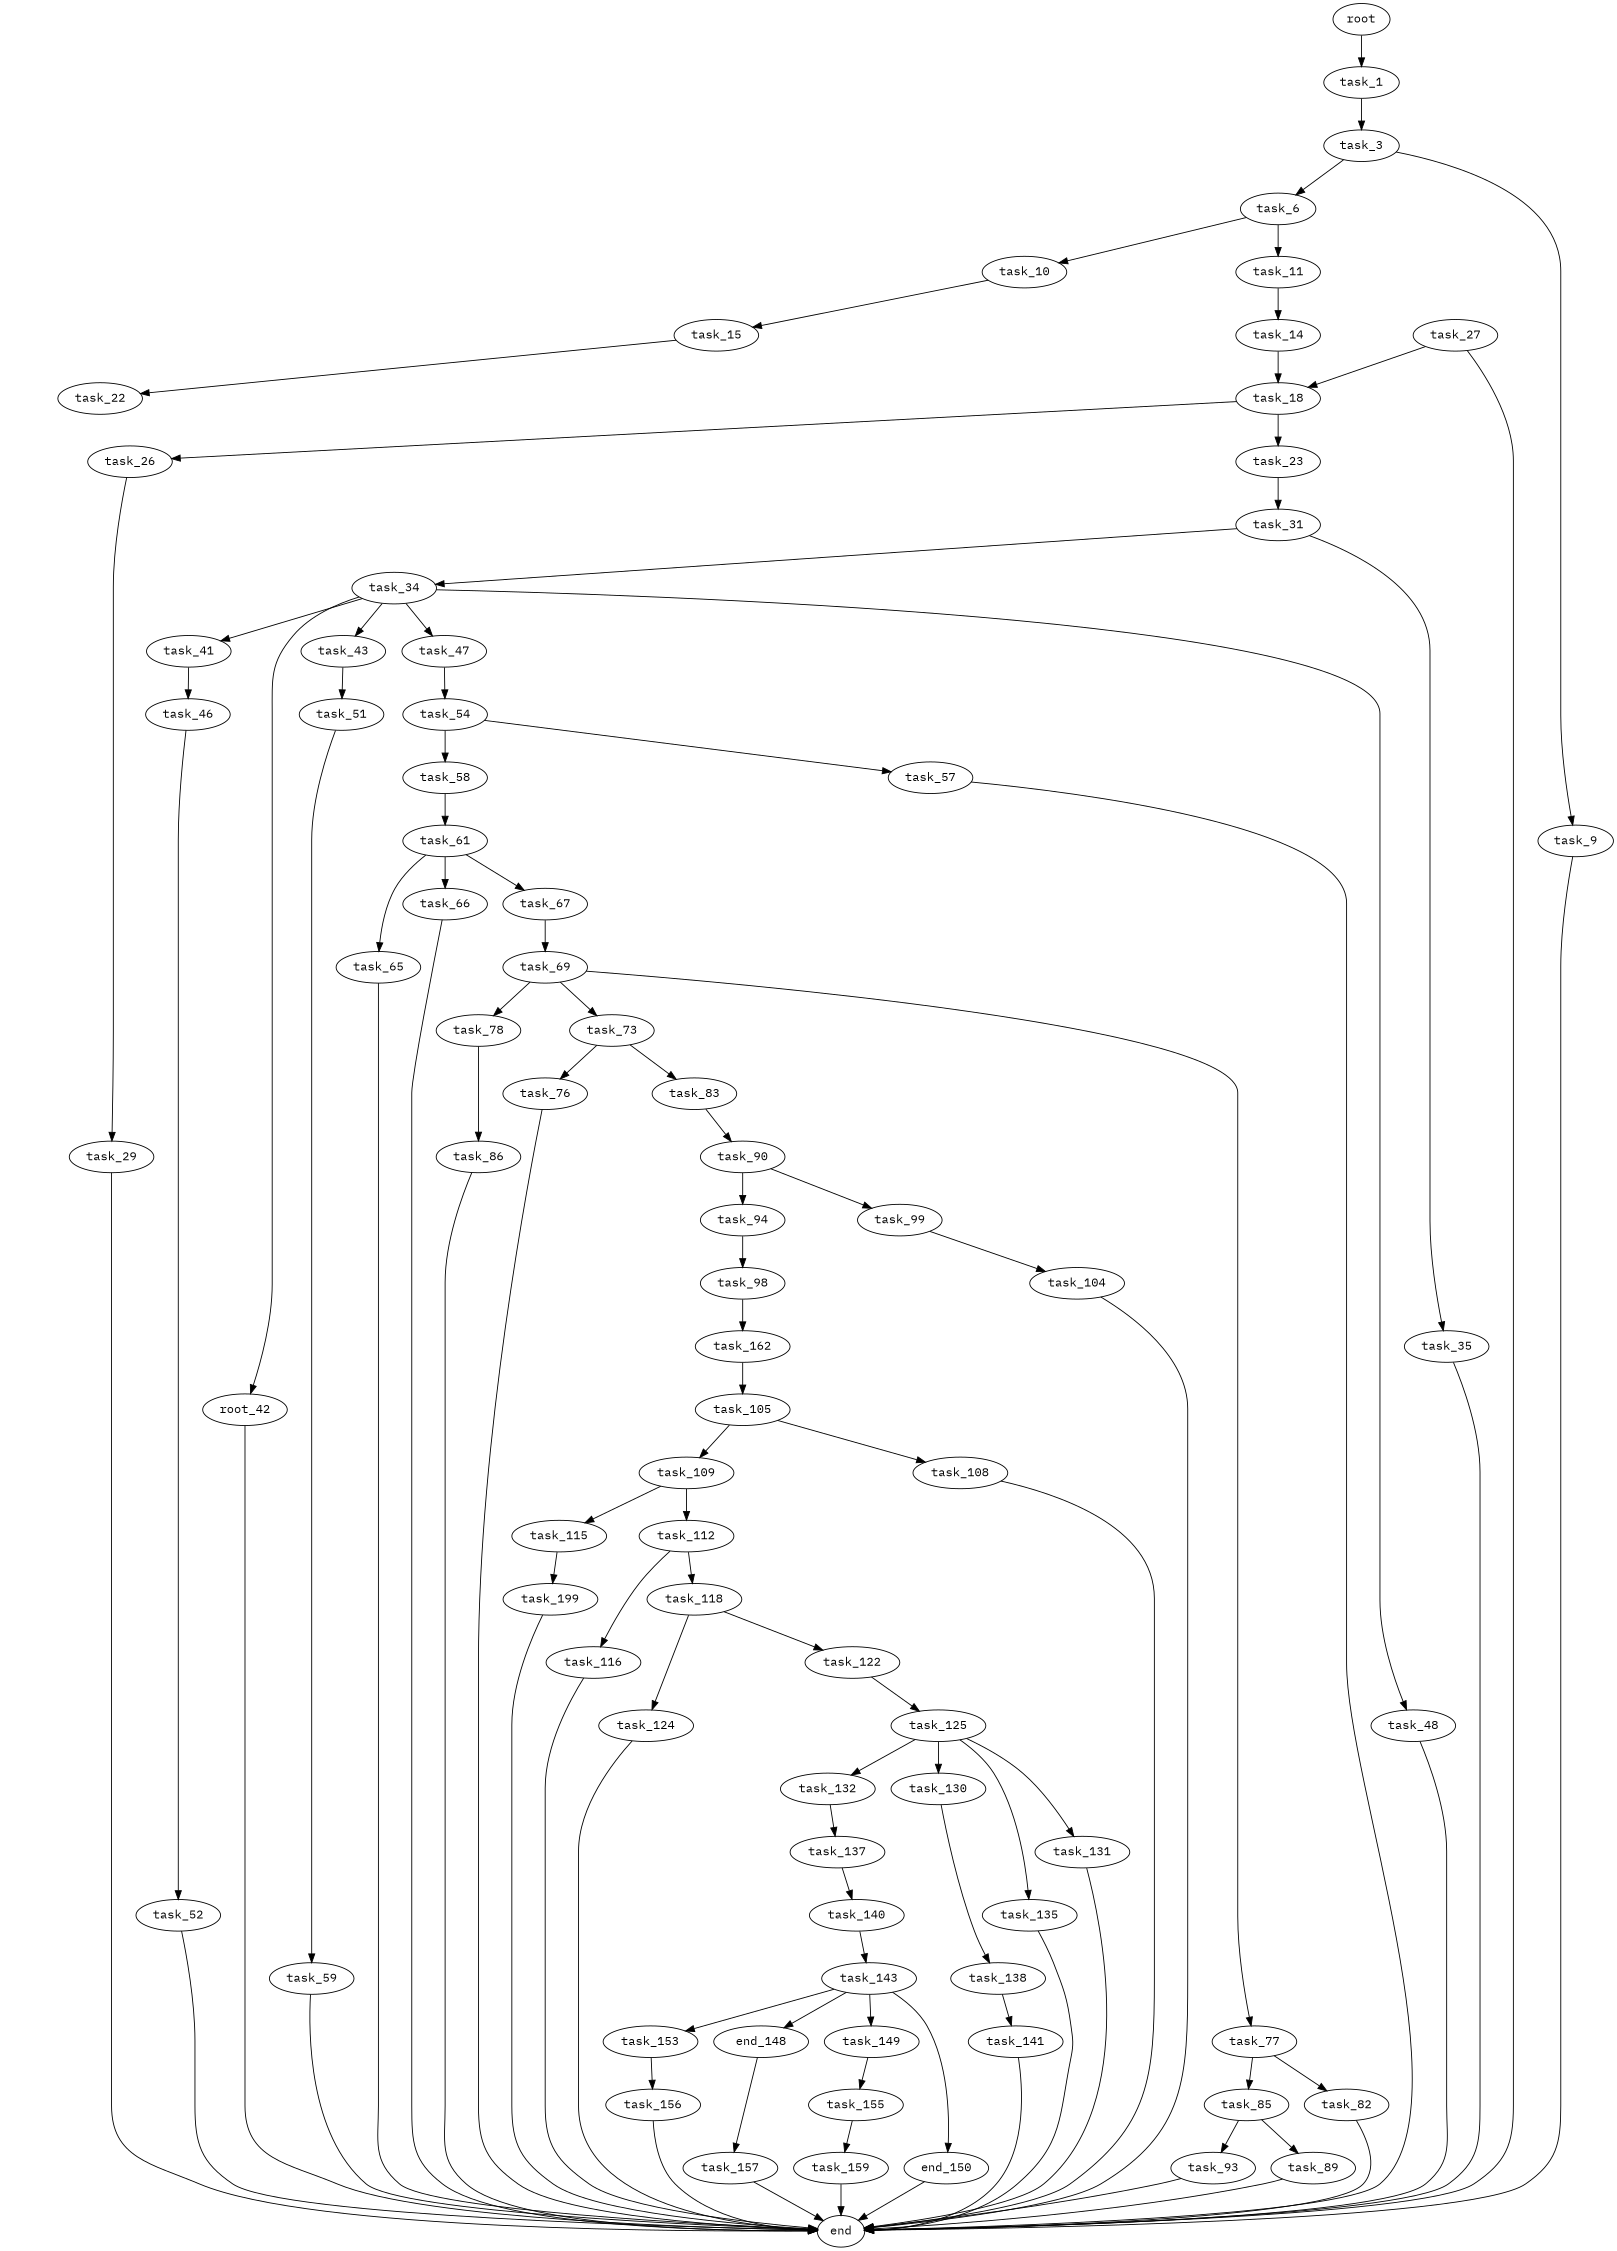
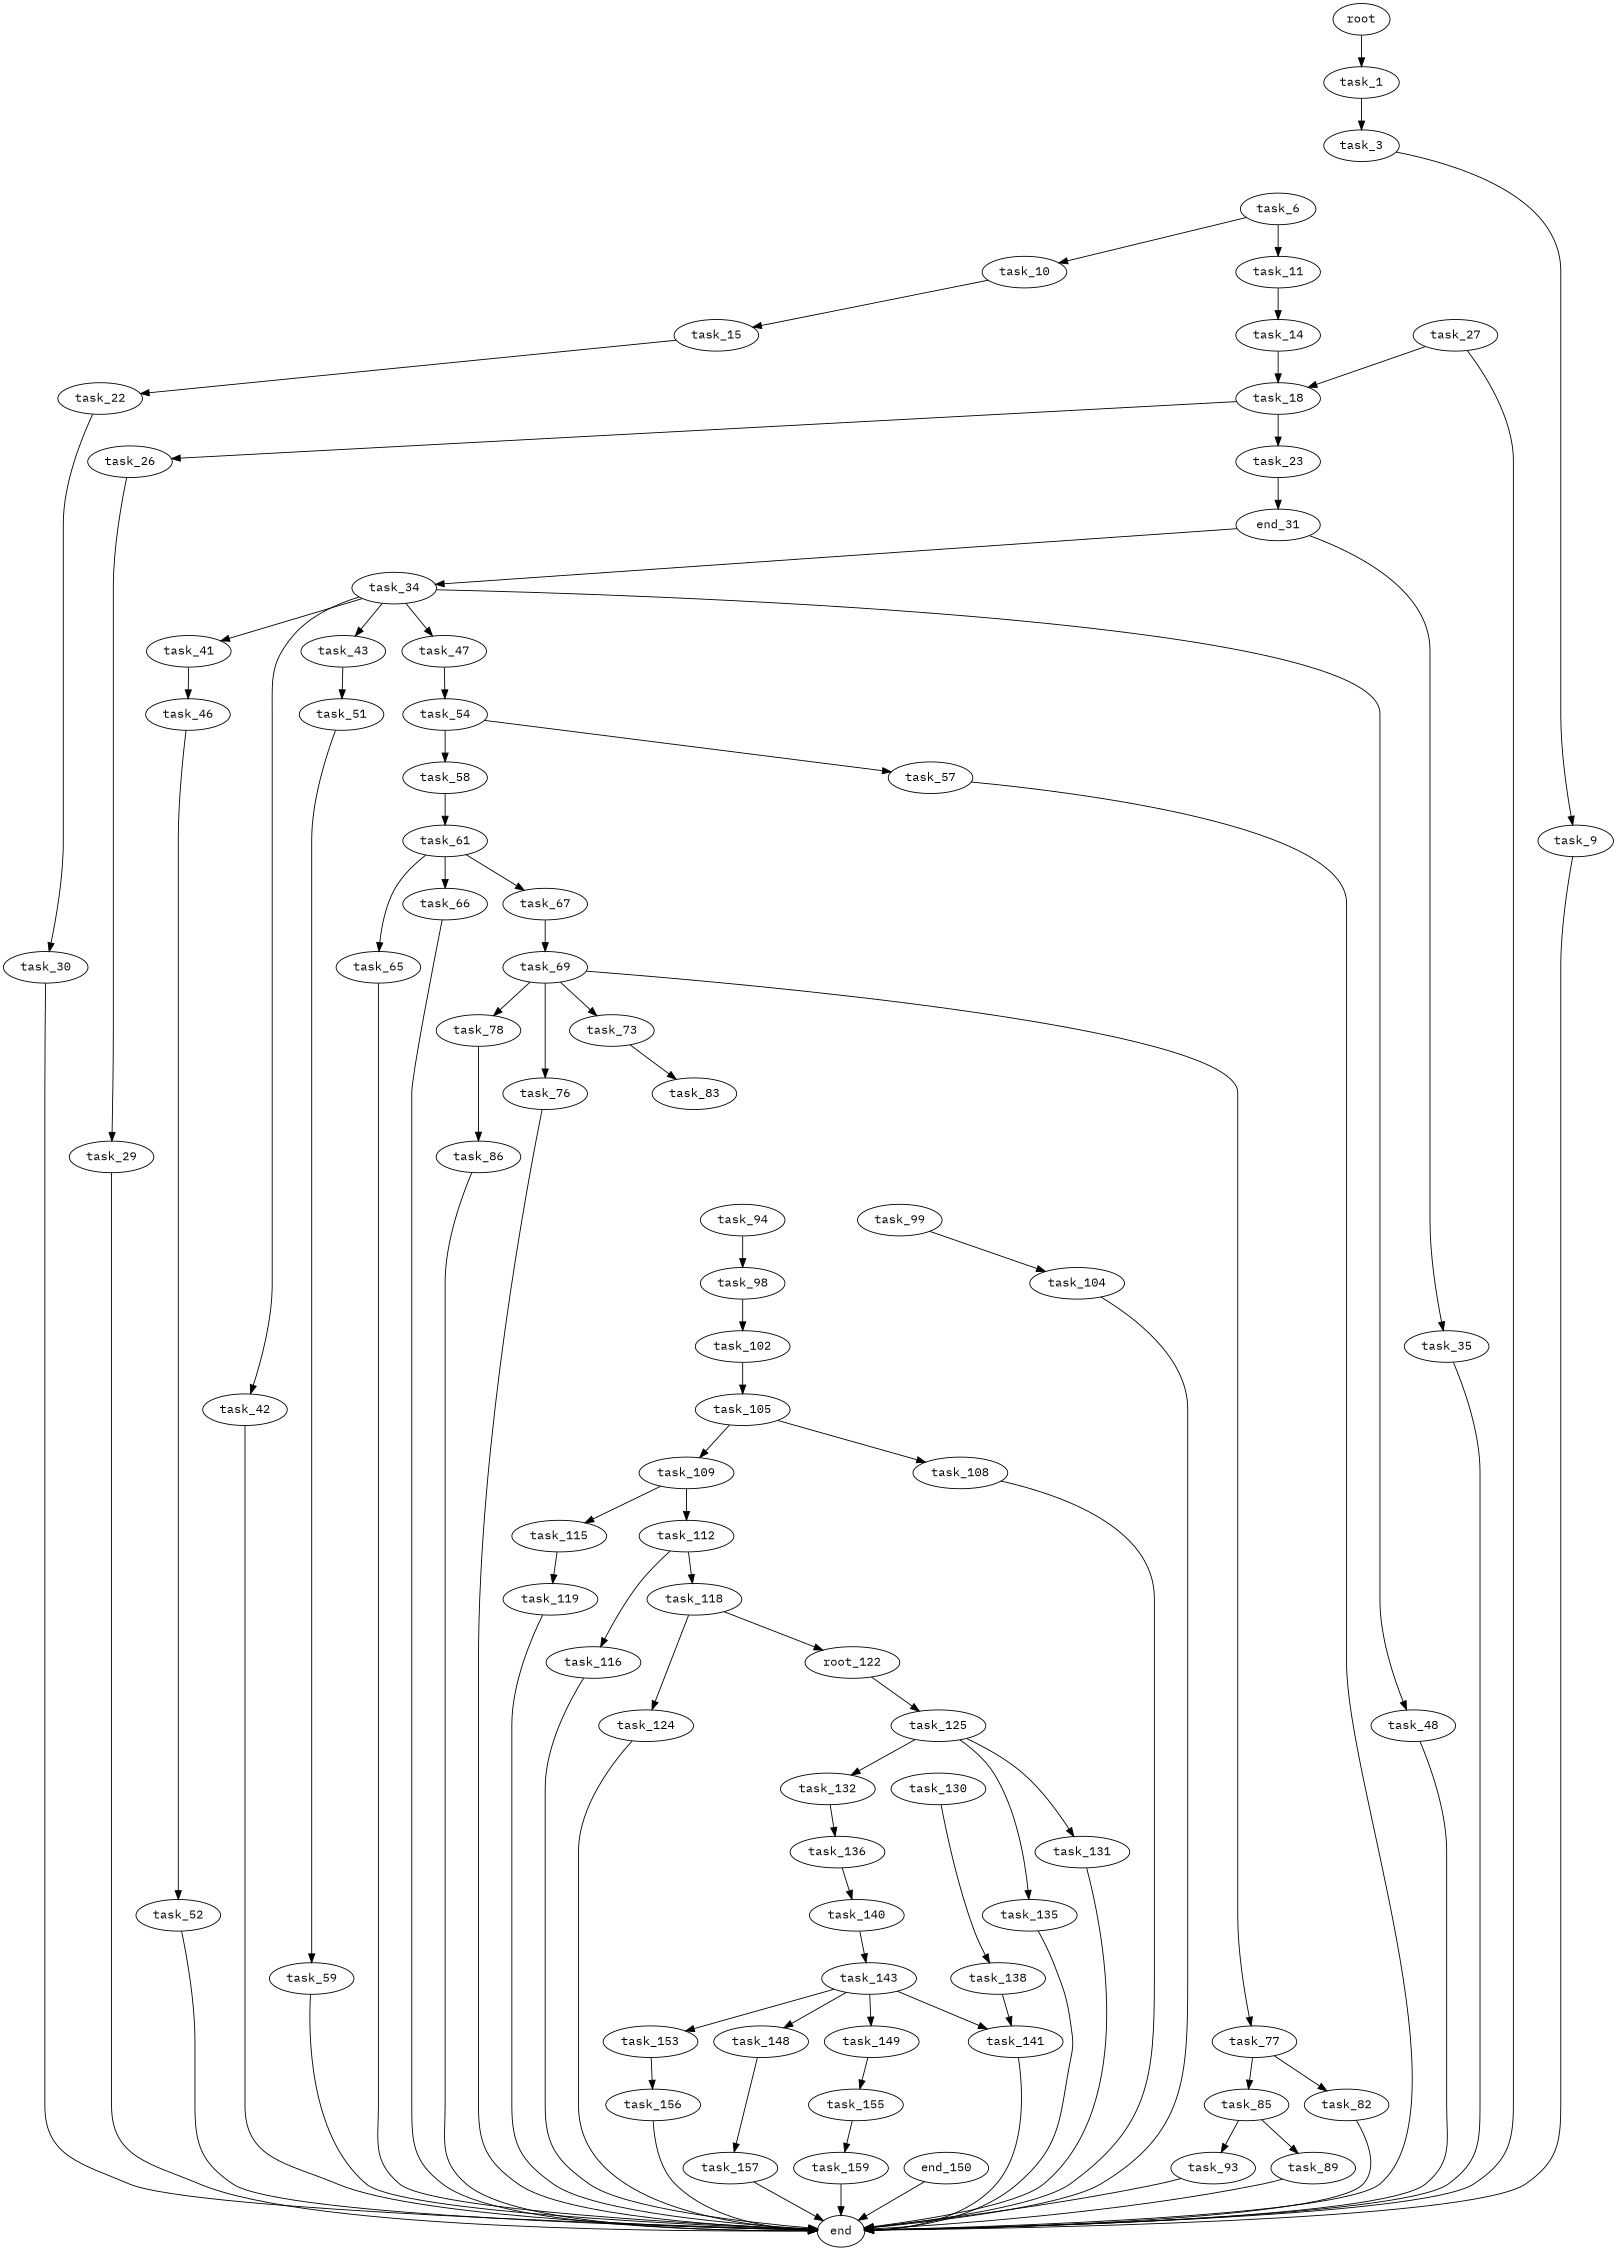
(1323, 175) -> none
(1278, 525) -> (1278, 525)
none -> (46, 967)
(582, 1059) -> (545, 1026)
(743, 1157) -> none
(743, 1347) -> (743, 1347)
(245, 1410) -> (245, 1410)
(550, 1599) -> (550, 1599)
(852, 1663) -> (852, 1663)
(938, 1753) -> none
(837, 1852) -> (837, 1852)
(761, 2042) -> (761, 2042)
(940, 2059) -> (938, 2008)
